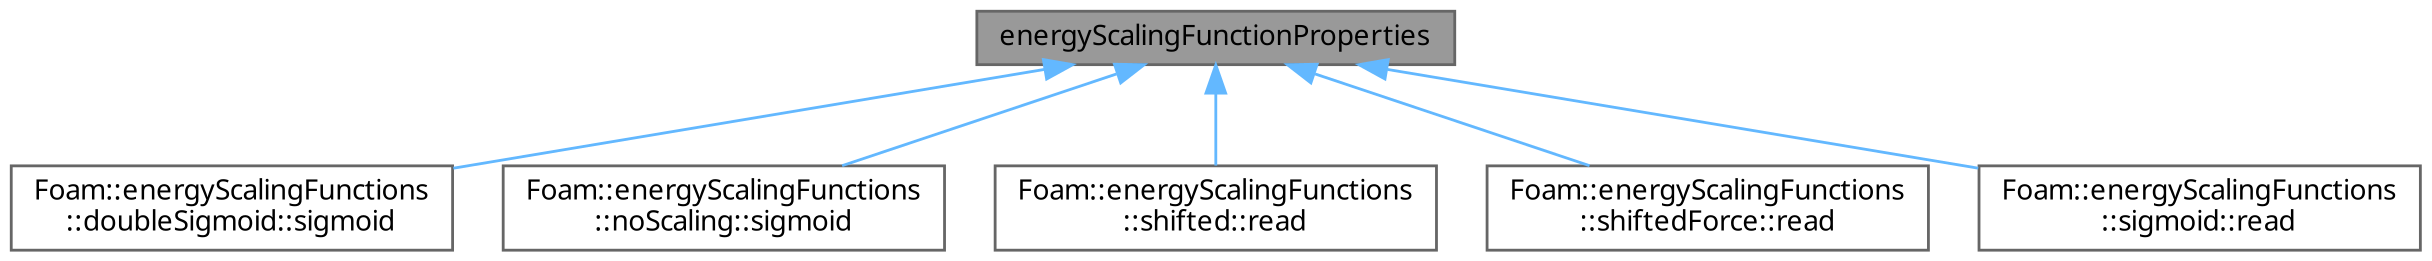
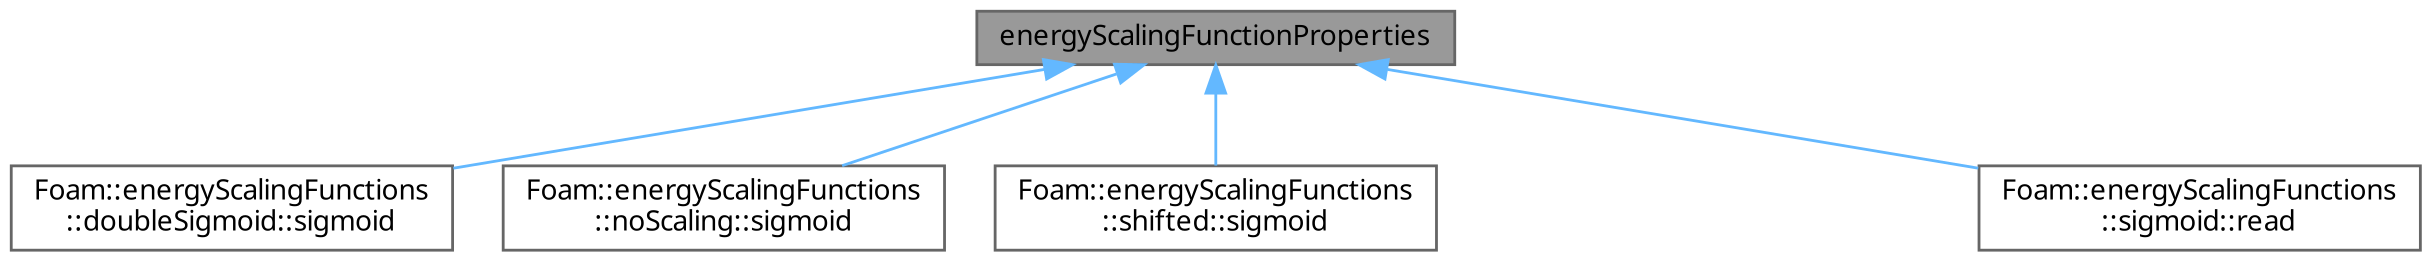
(1216, 208) -> (1216, 208)
(1708, 208) -> none
